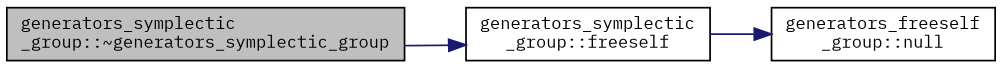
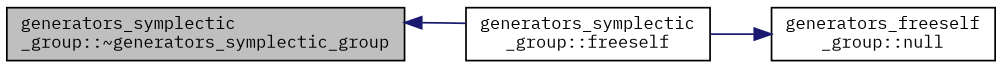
(427, 46) -> (444, 23)
